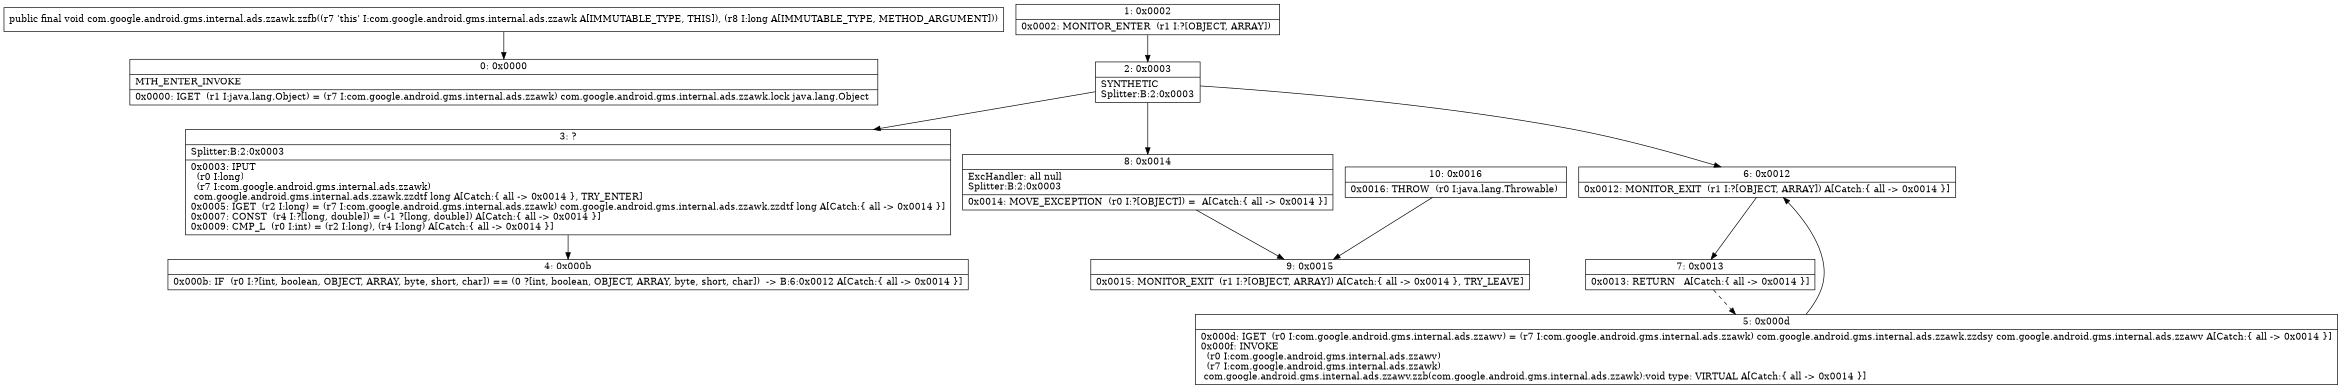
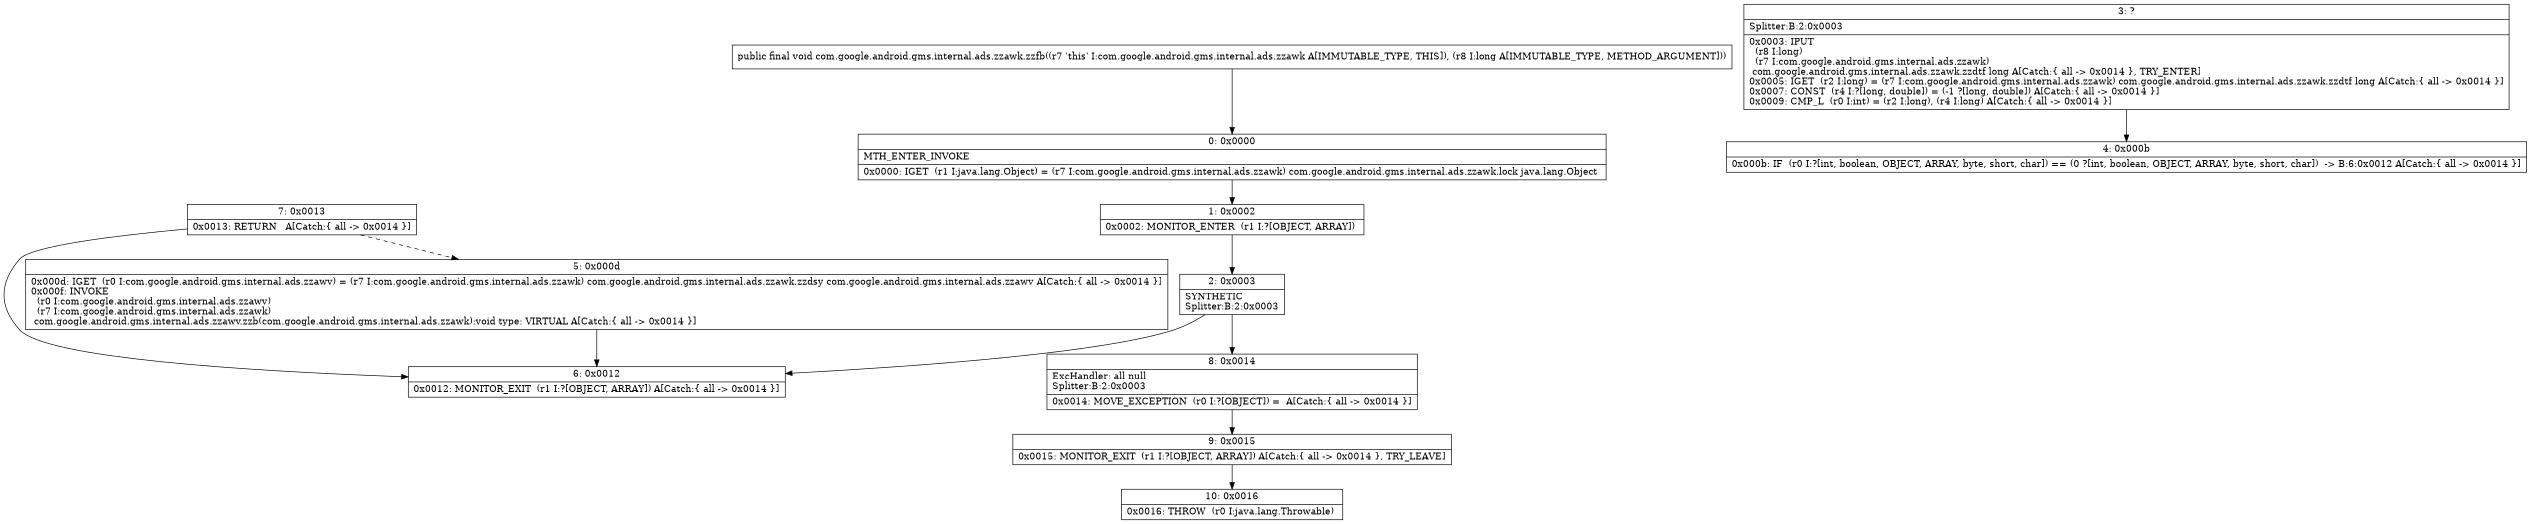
(988, 110) -> none
(218, 177) -> (1776, 52)
none -> (1232, 189)
(1736, 226) -> (84, 351)
(1386, 227) -> (1232, 474)
